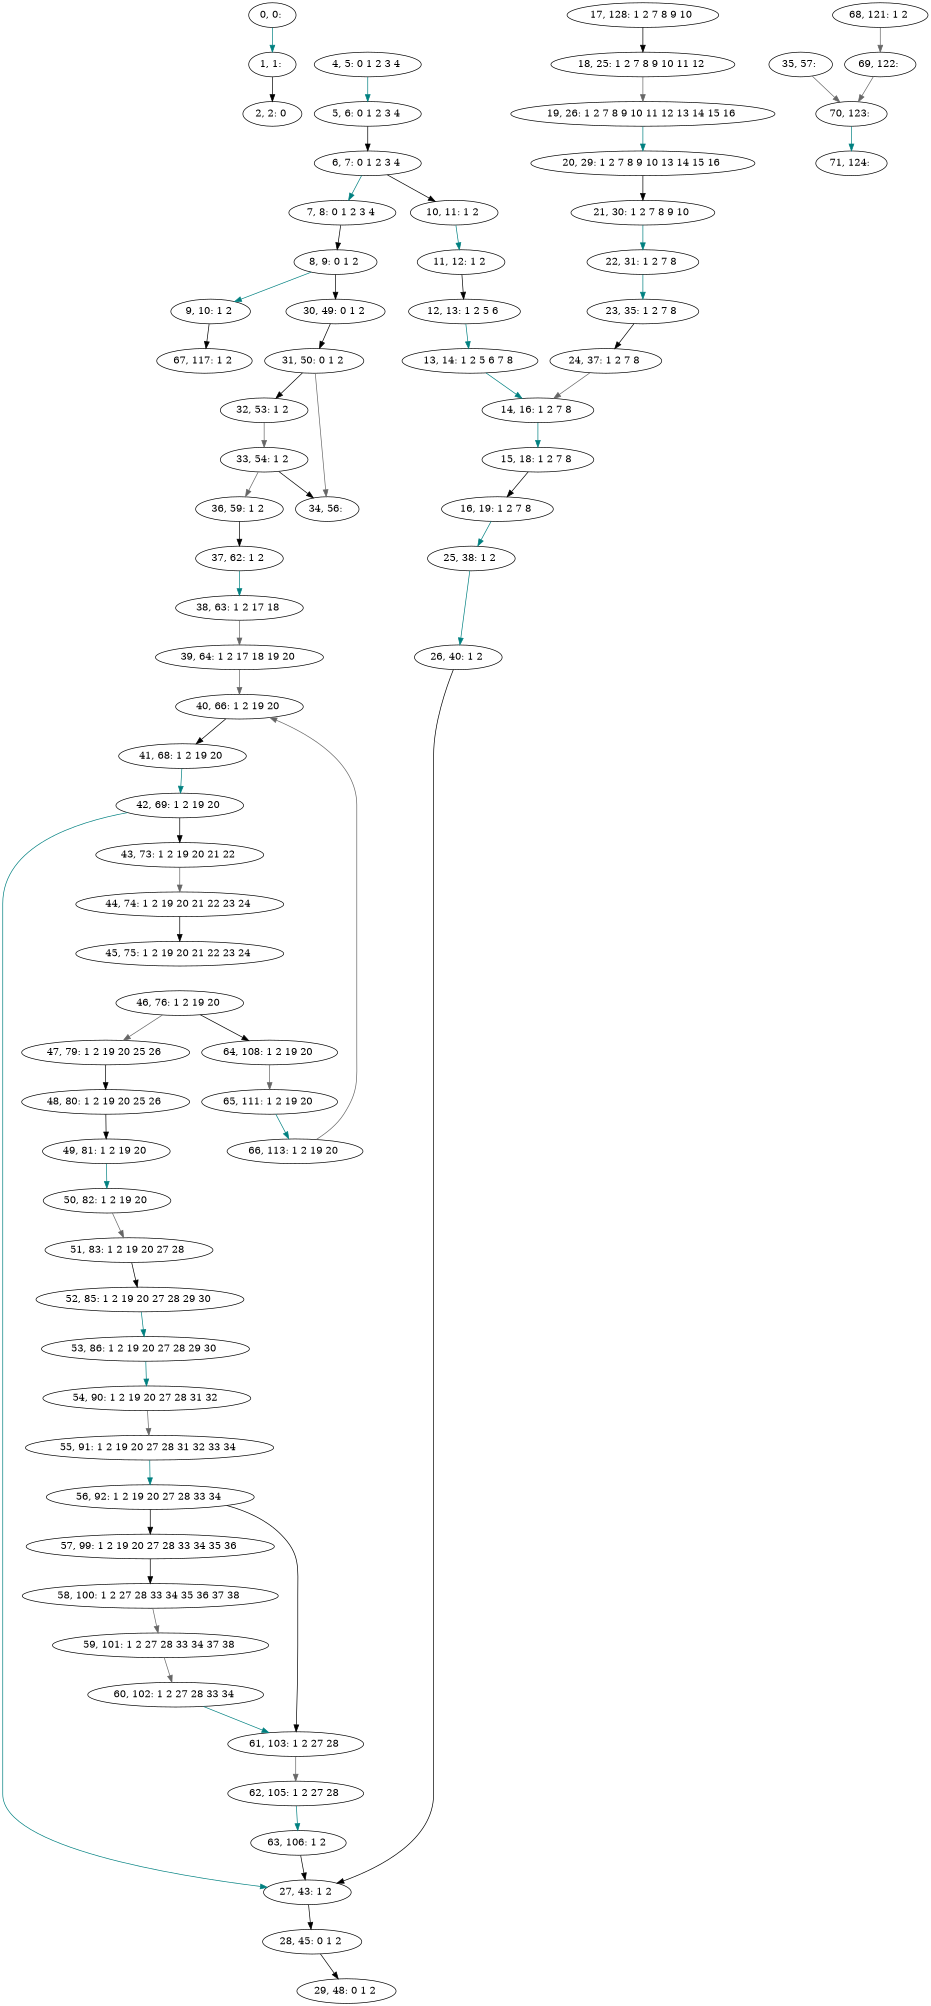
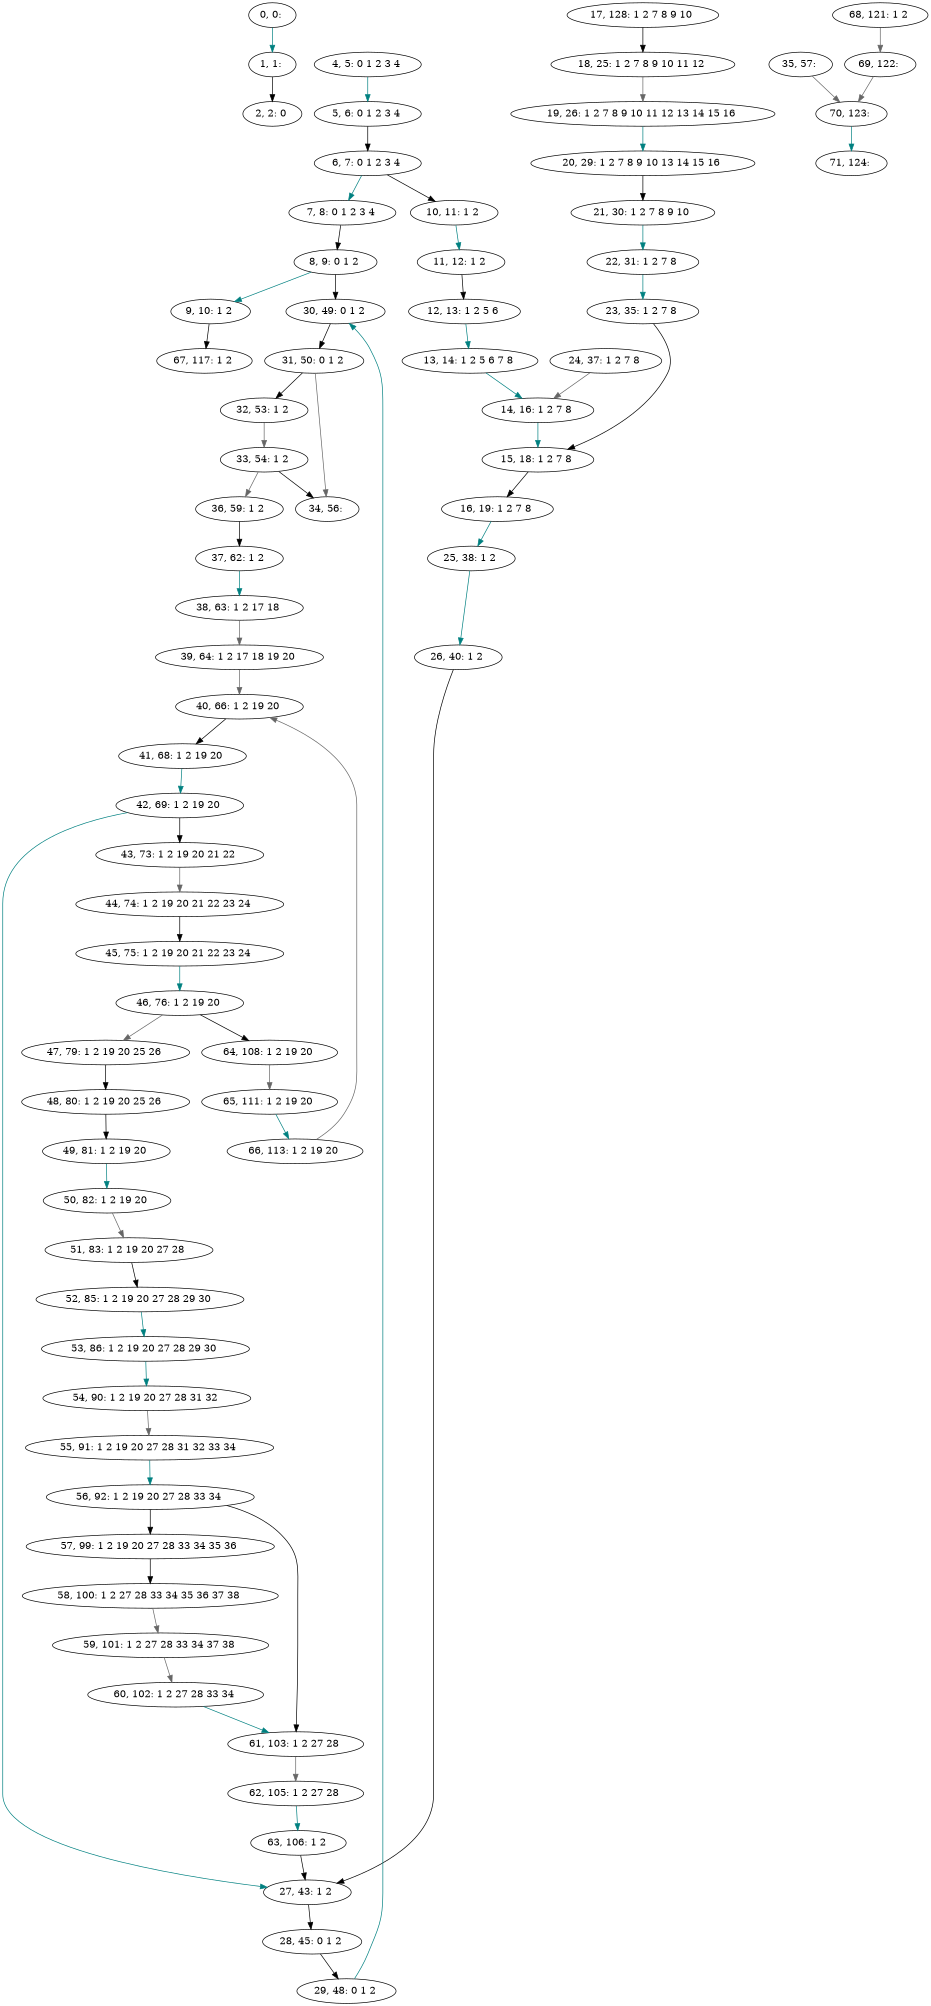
(626, 333) -> (648, 400)
none -> (180, 975)
none -> (383, 1153)
